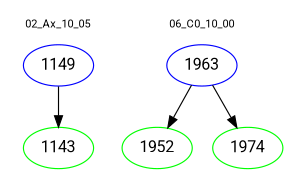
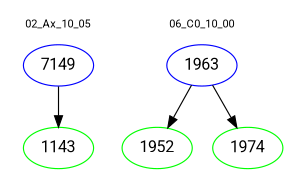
(59, 65) -> (59, 65)
